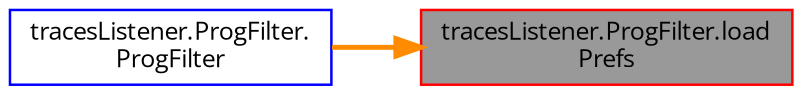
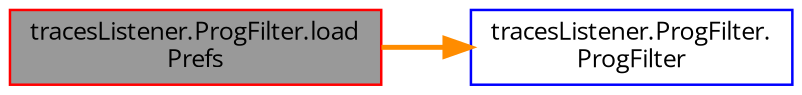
(364, 47) -> (413, 47)
